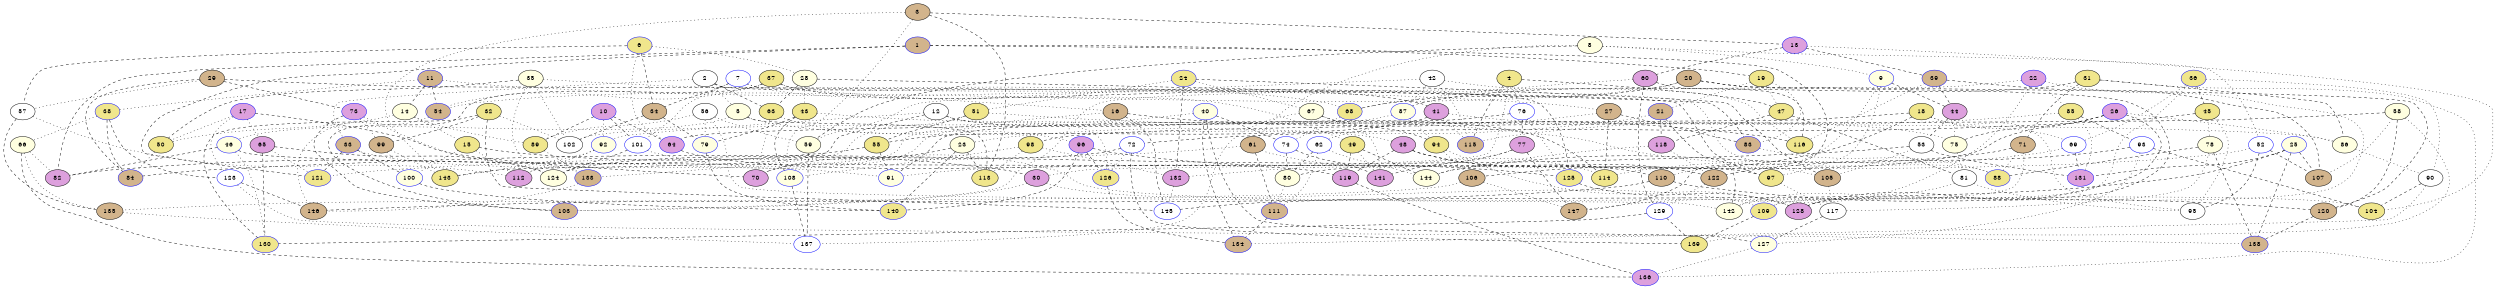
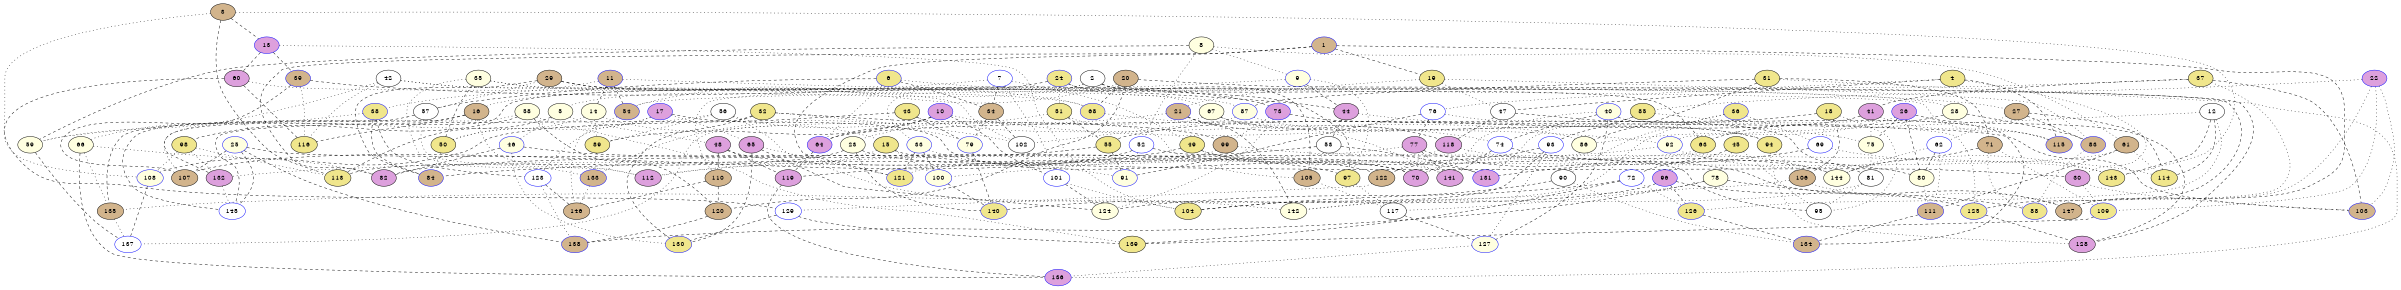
(805, 99) -> none
(1781, 112) -> (1503, 112)
(348, 145) -> (919, 145)
